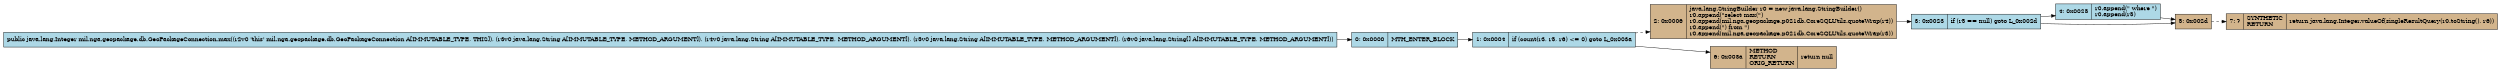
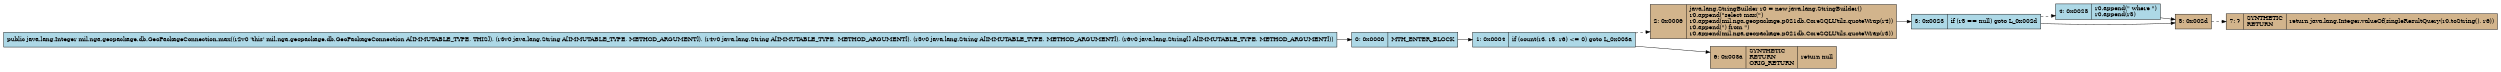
(2046, 16) -> (2046, 16)
(1763, 51) -> (1767, 51)
